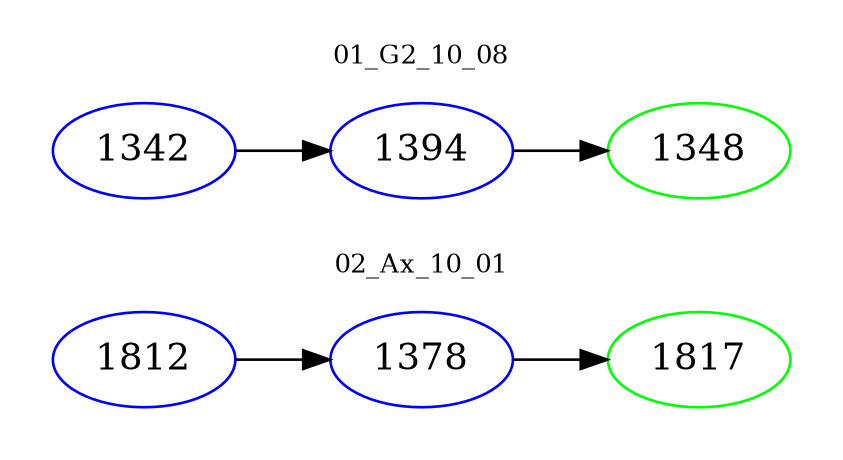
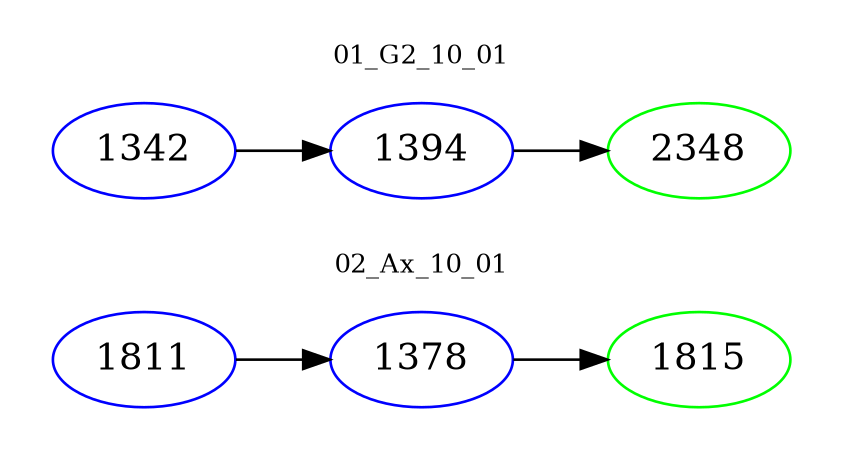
(422, 57) -> (422, 57)
(699, 151) -> (699, 151)
(144, 360) -> (144, 360)
(699, 360) -> (699, 360)
